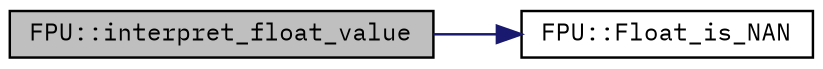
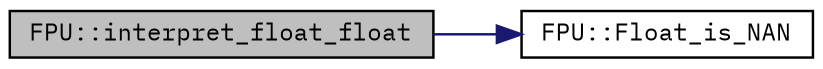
(222, 34) -> (222, 34)
